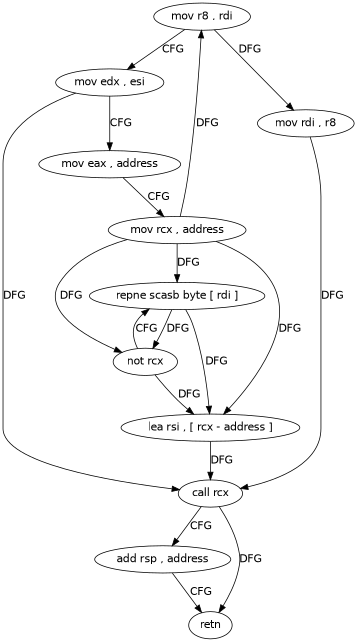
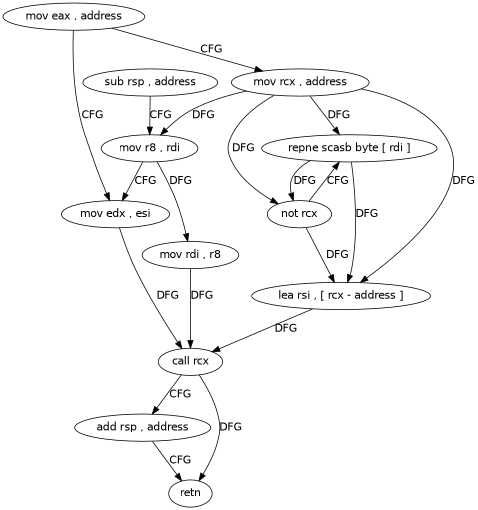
none -> (150, 83)
(110, 119) -> (79, 114)
